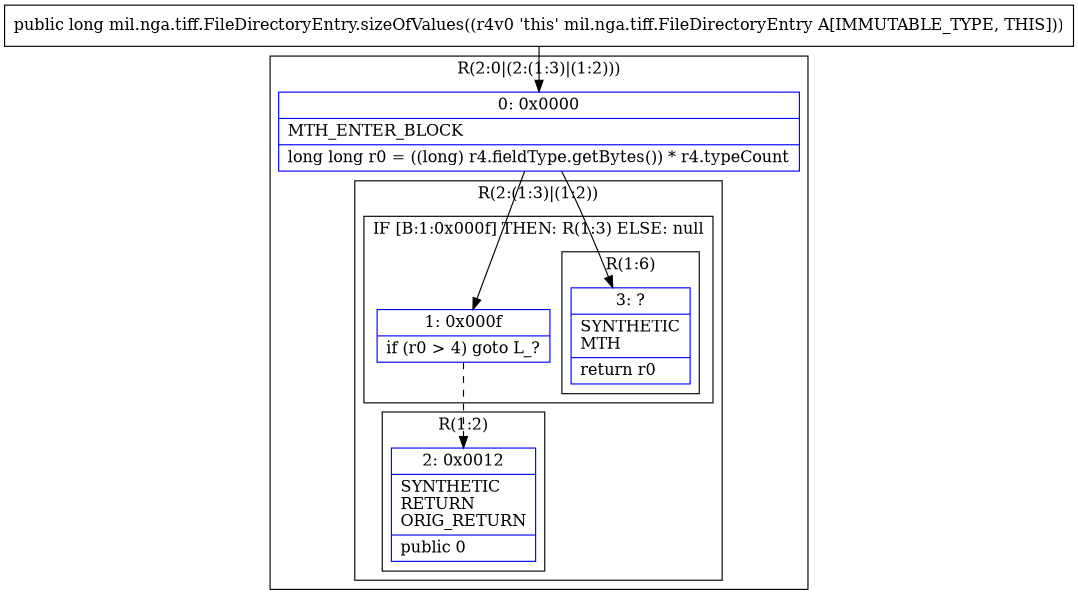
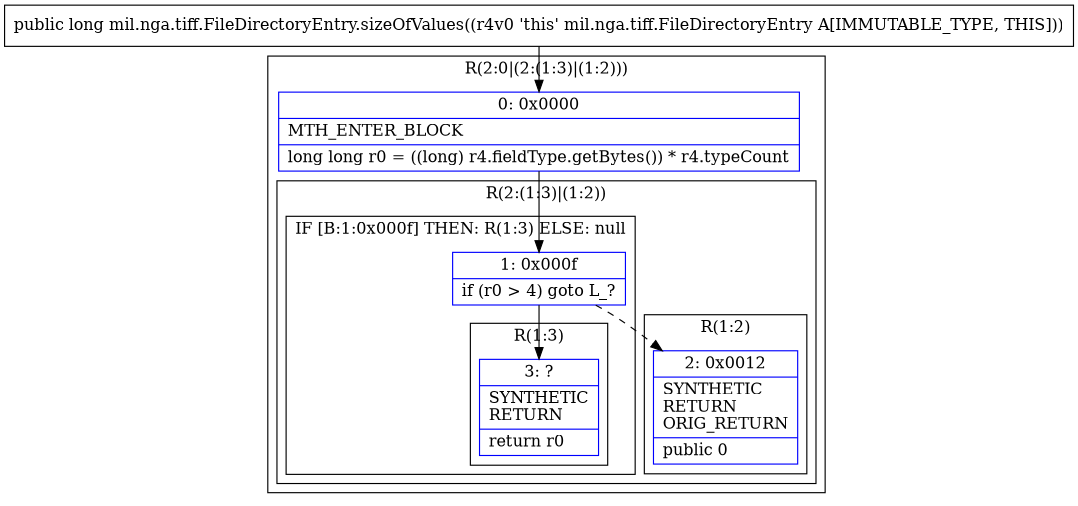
(586, 224) -> (539, 330)
(631, 265) -> (539, 336)
(601, 344) -> (526, 415)
